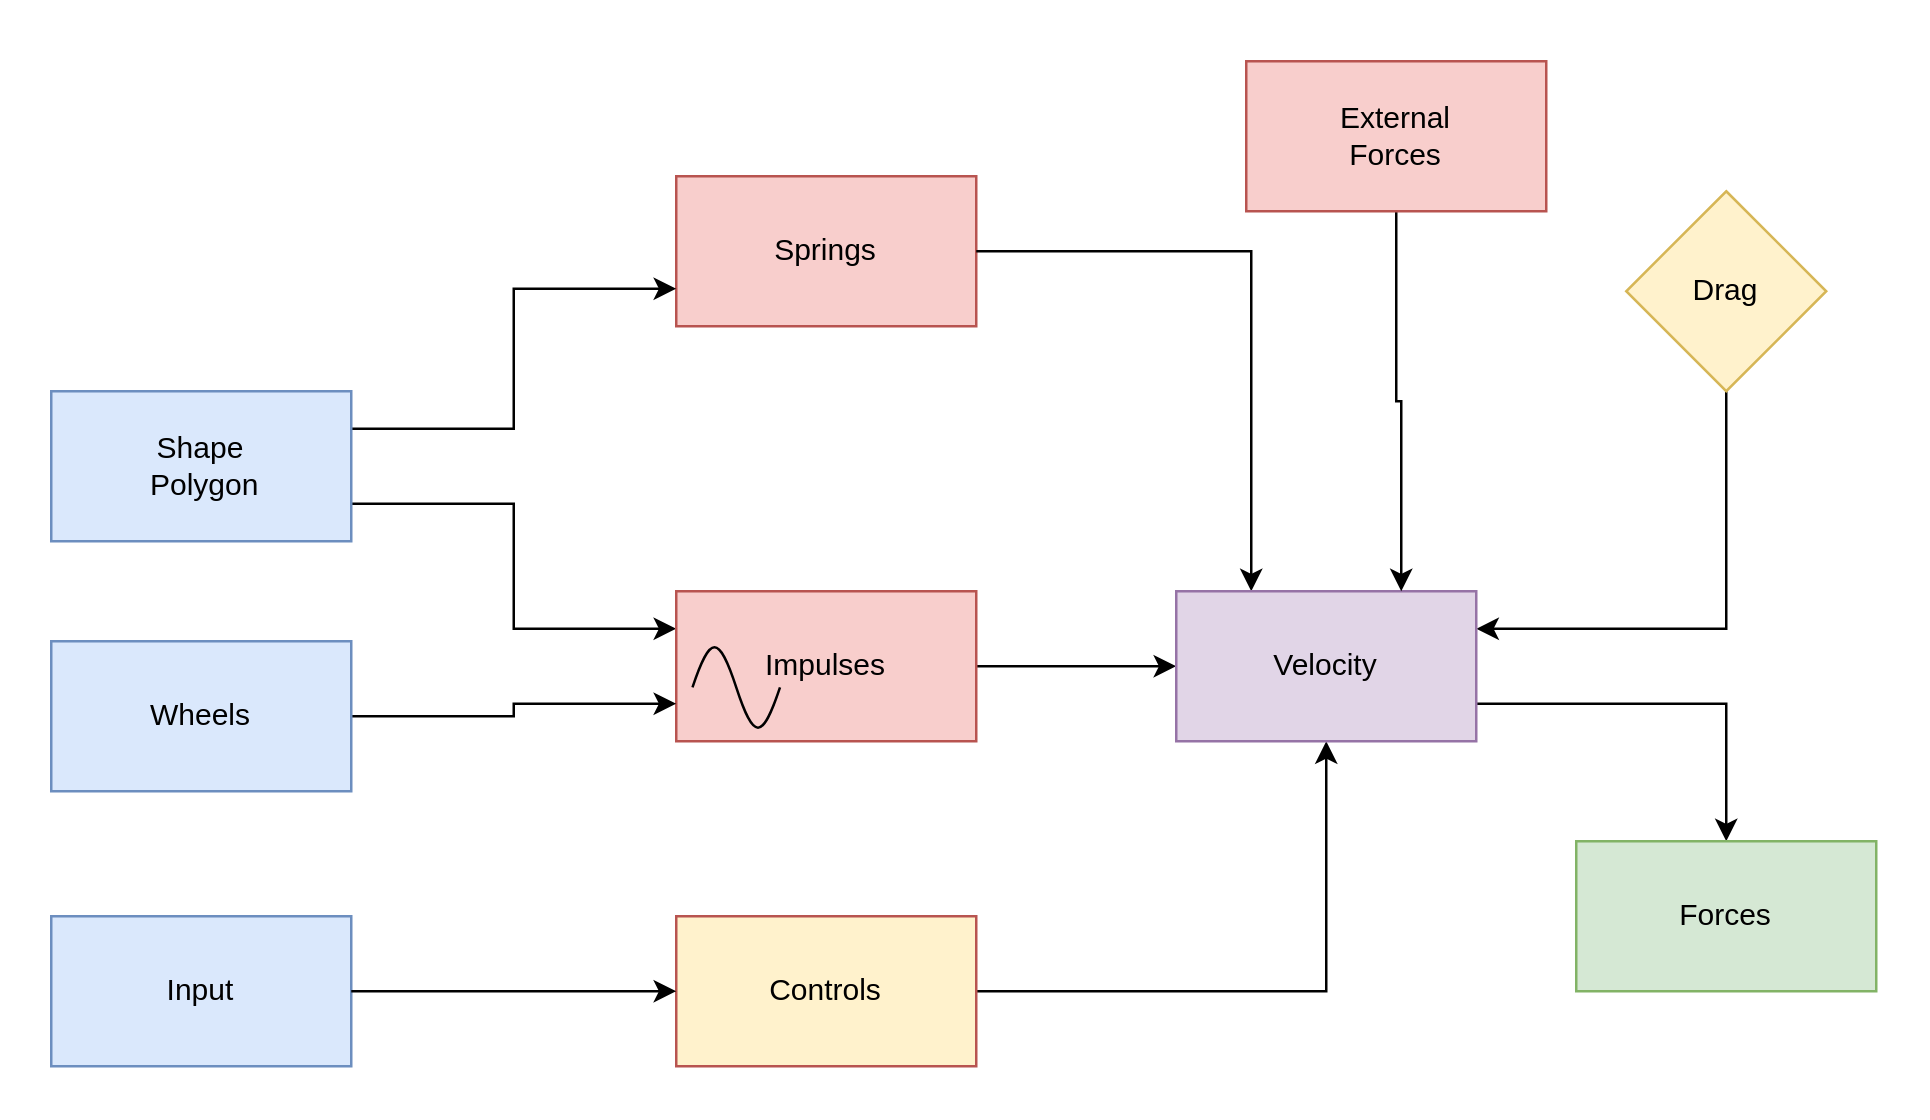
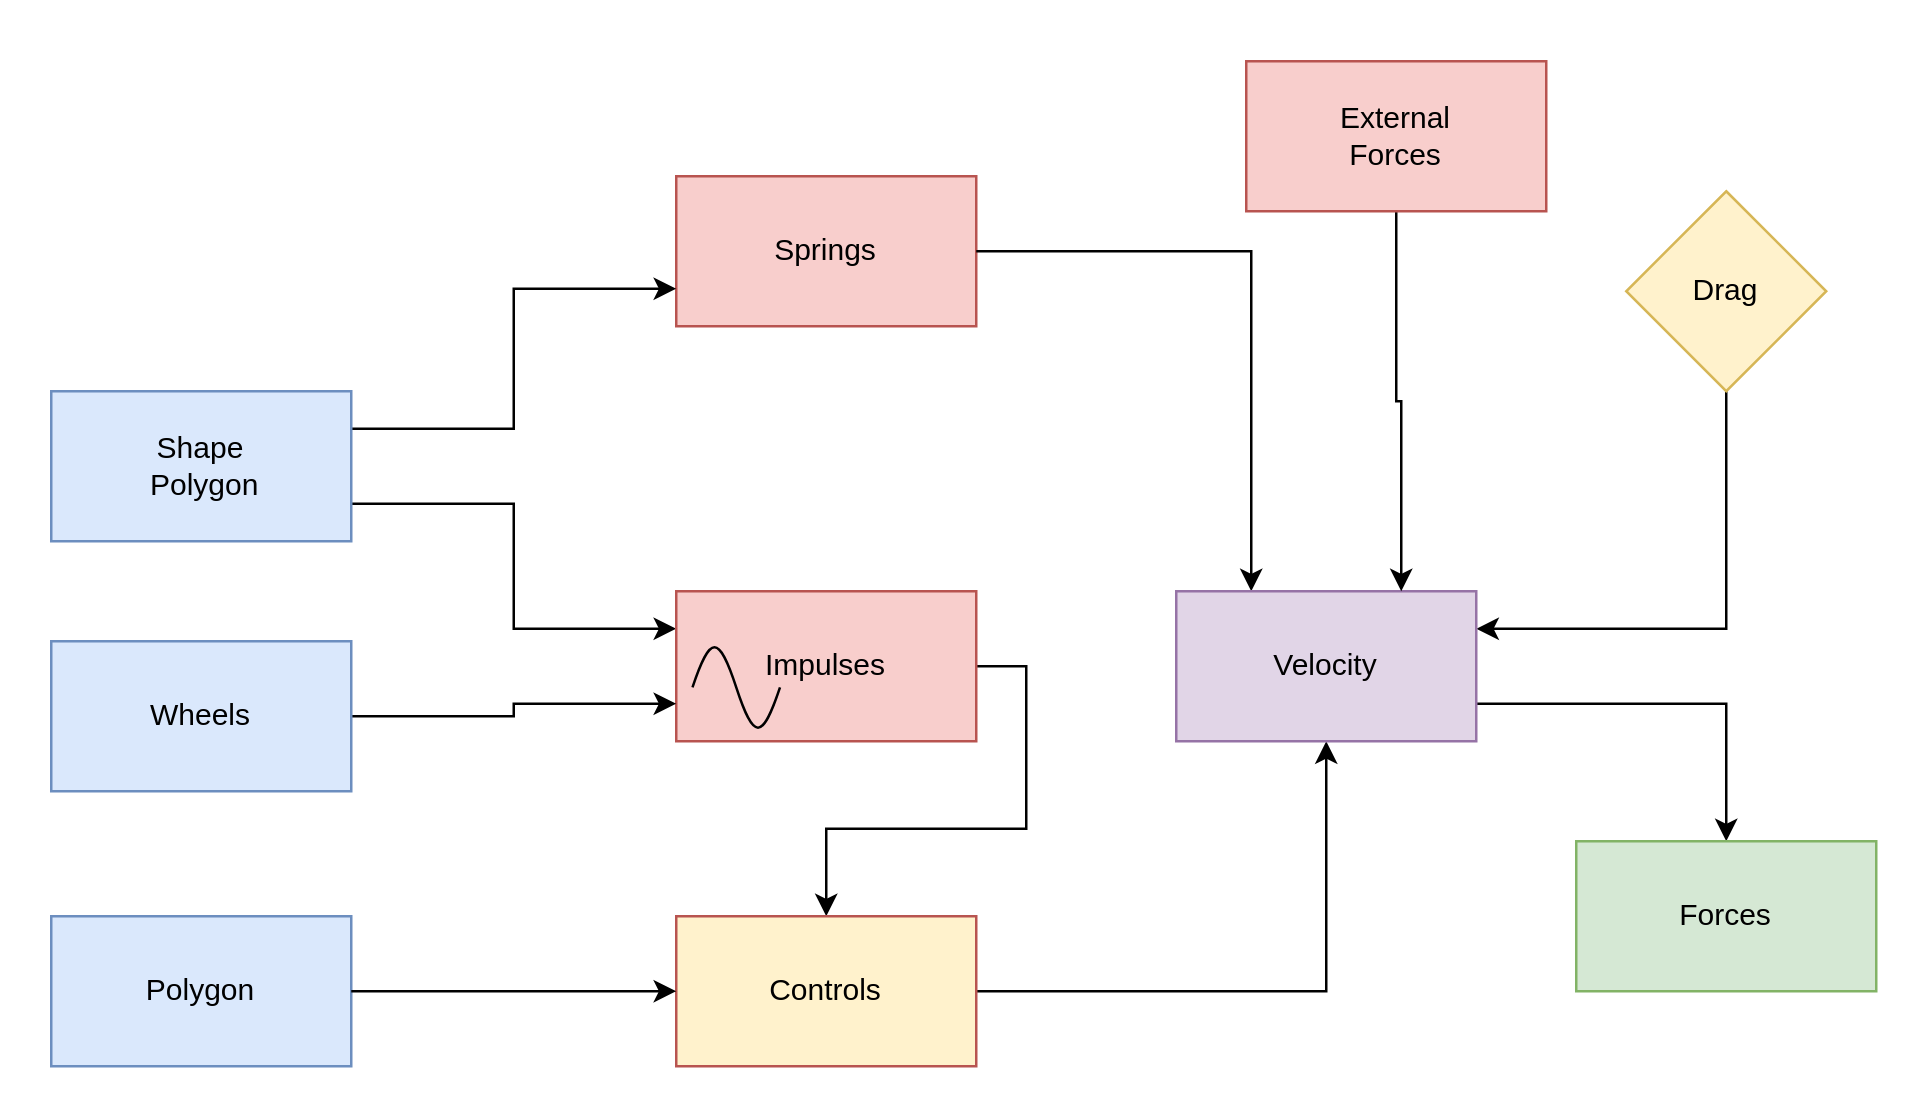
(1091, 666) -> (973, 829)
(201, 991) -> (201, 991)
